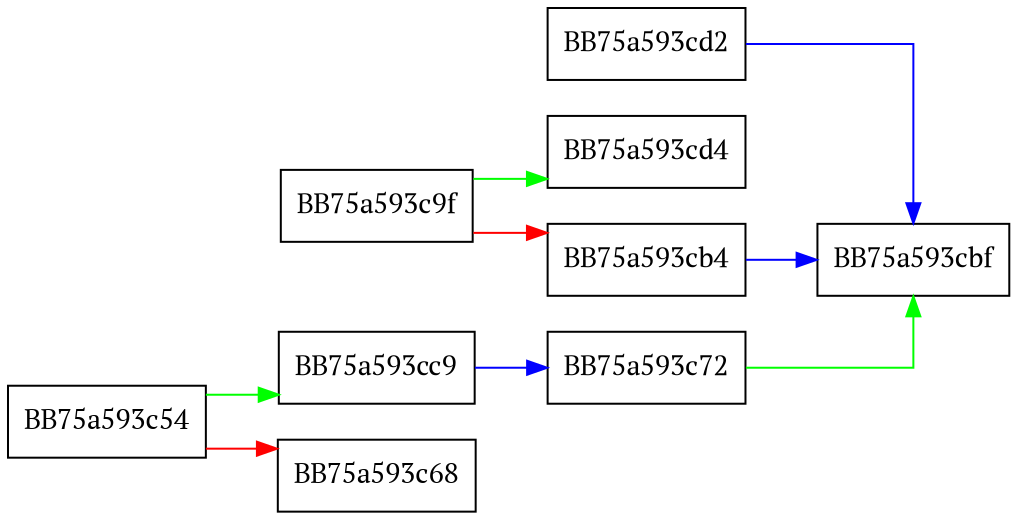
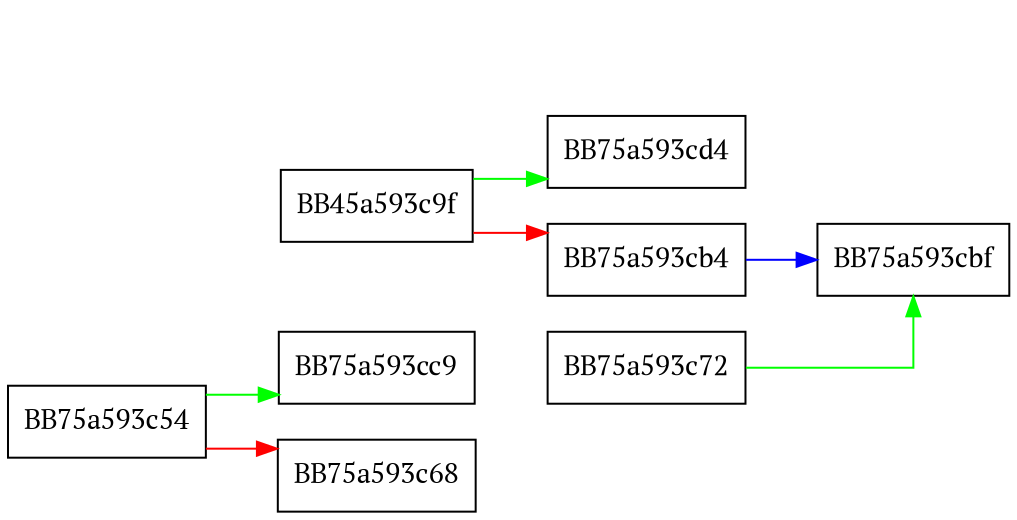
(647, 44) -> none
(377, 206) -> (377, 206)
(501, 368) -> none
